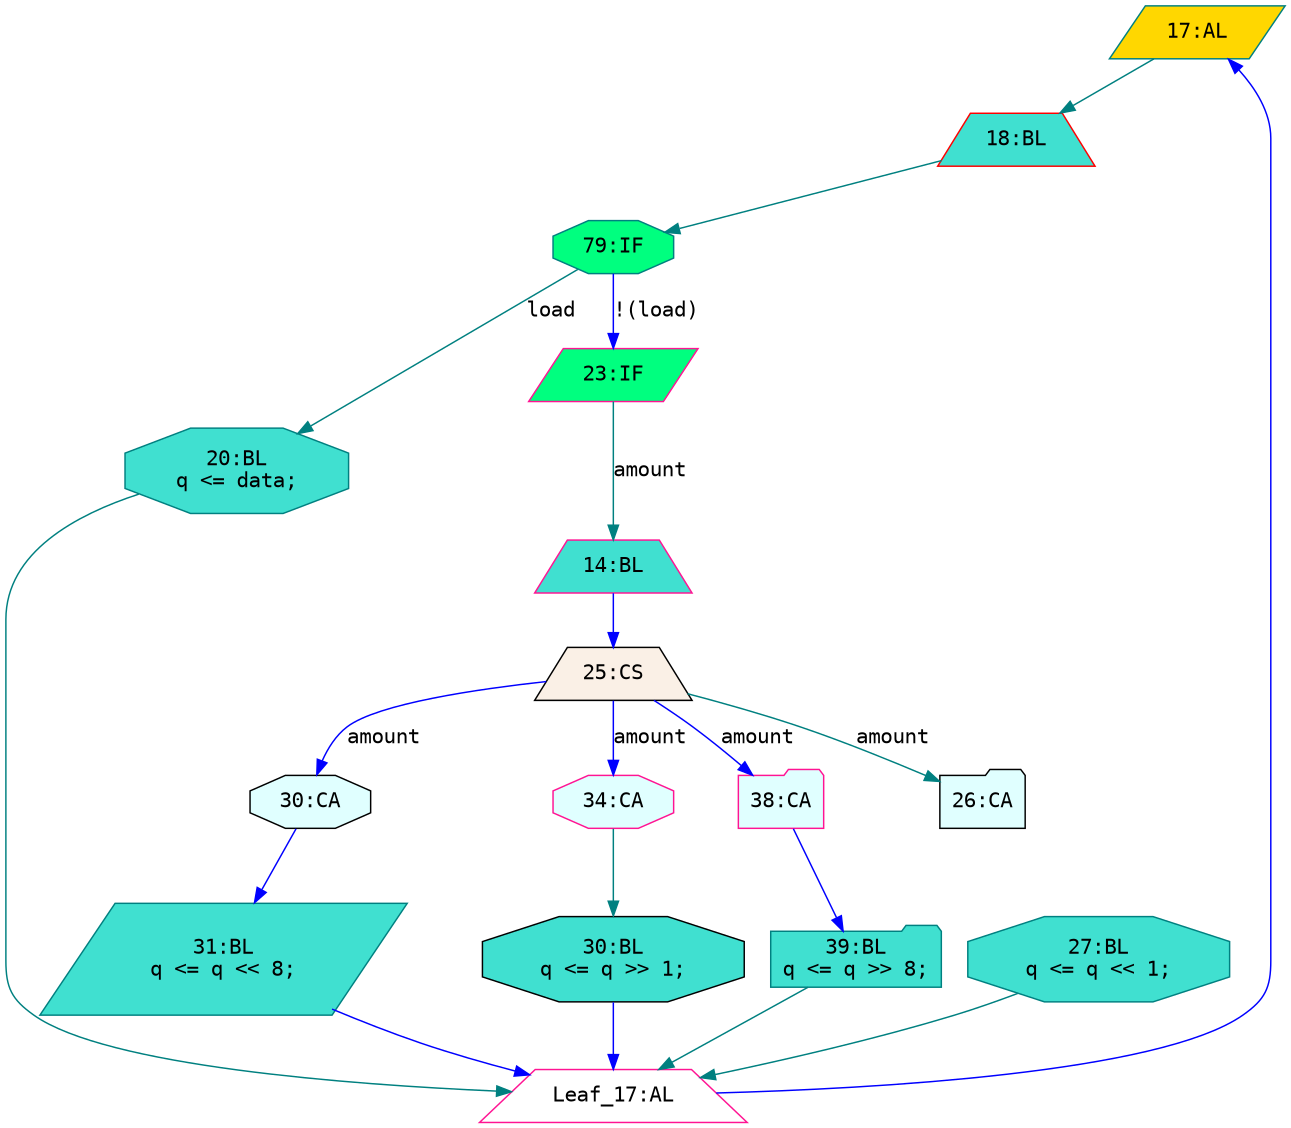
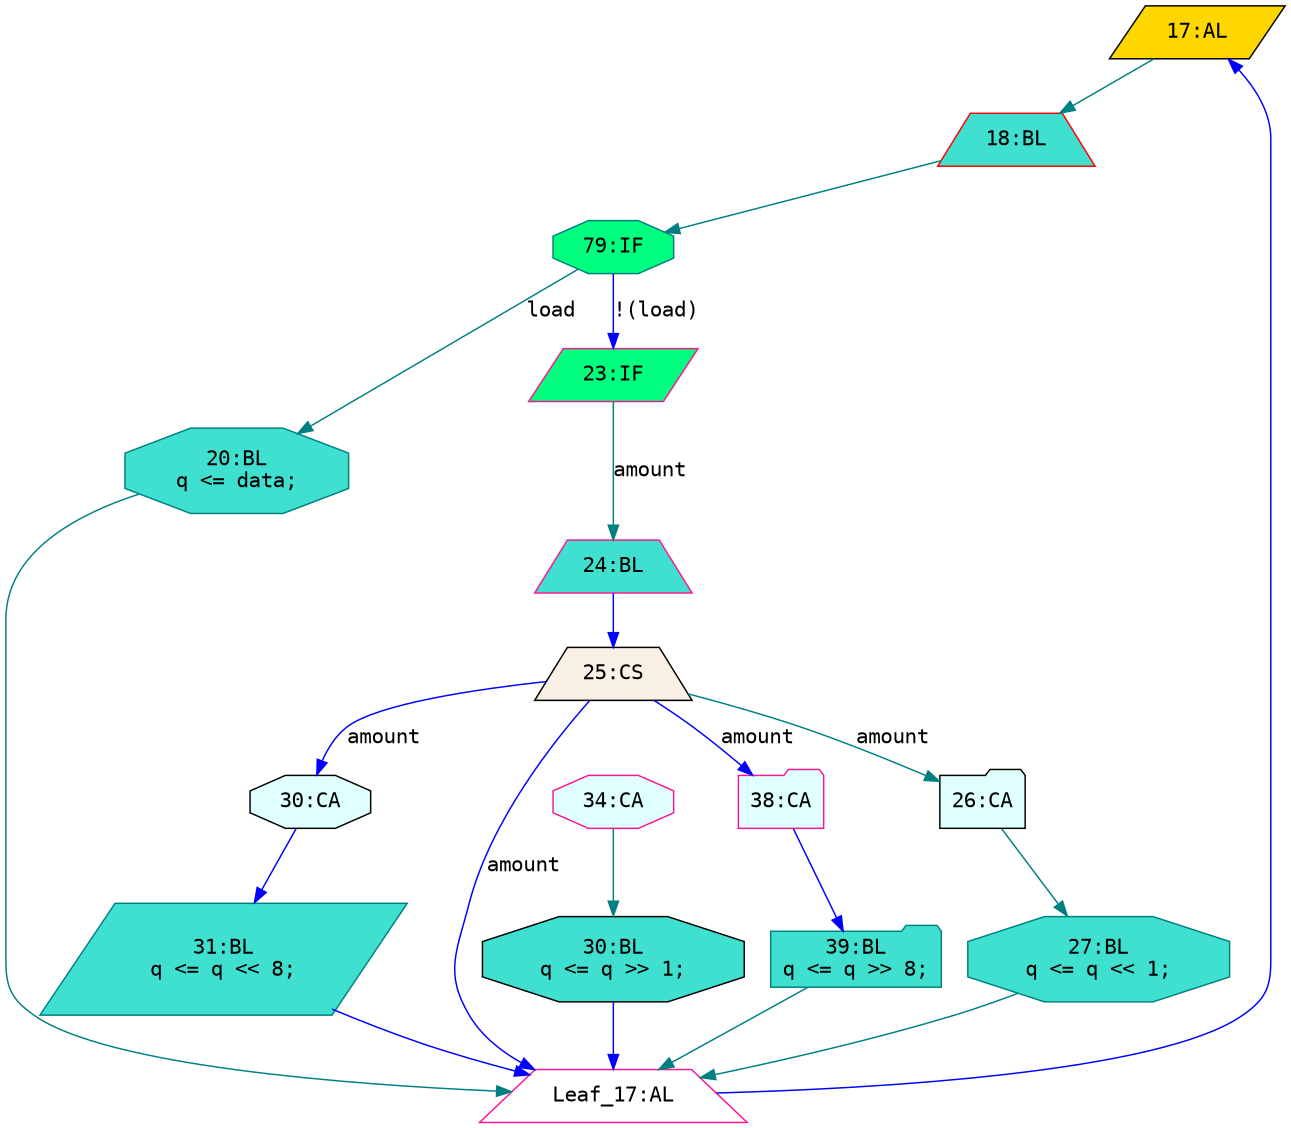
(1197, 32) -> (1197, 32)
(613, 567) -> (613, 567)
(613, 730) -> (477, 879)
none -> (1030, 866)
